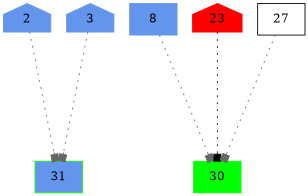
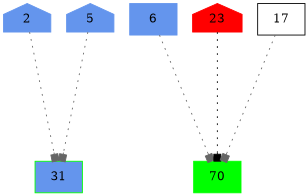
(90, 19) -> (90, 19)
(153, 19) -> (153, 19)
(281, 19) -> (281, 19)
(217, 177) -> (217, 177)
